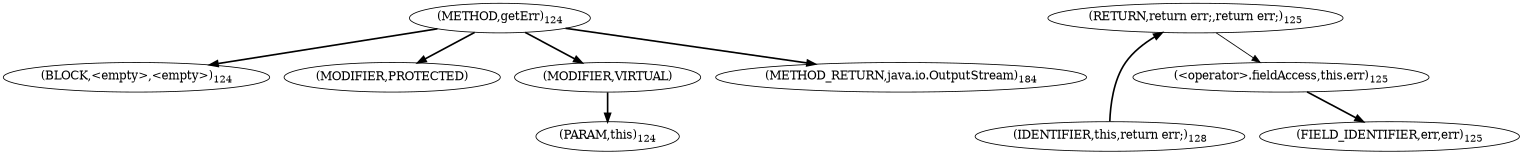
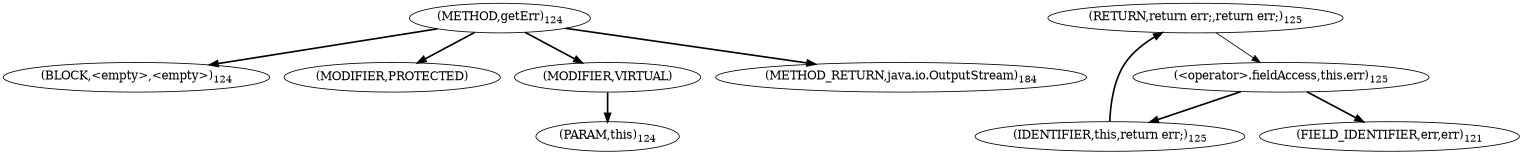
none -> (1199, 106)
(1198, 135) -> (1198, 135)
(1473, 135) -> (1473, 135)
